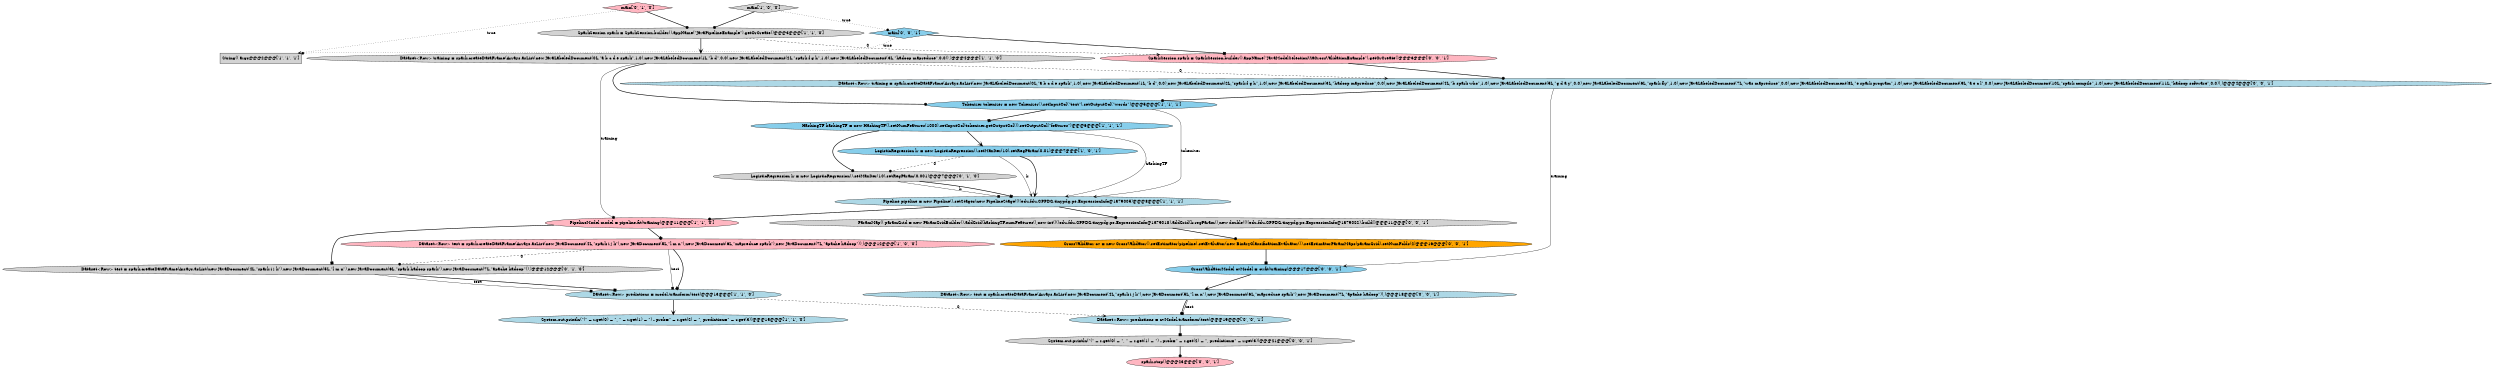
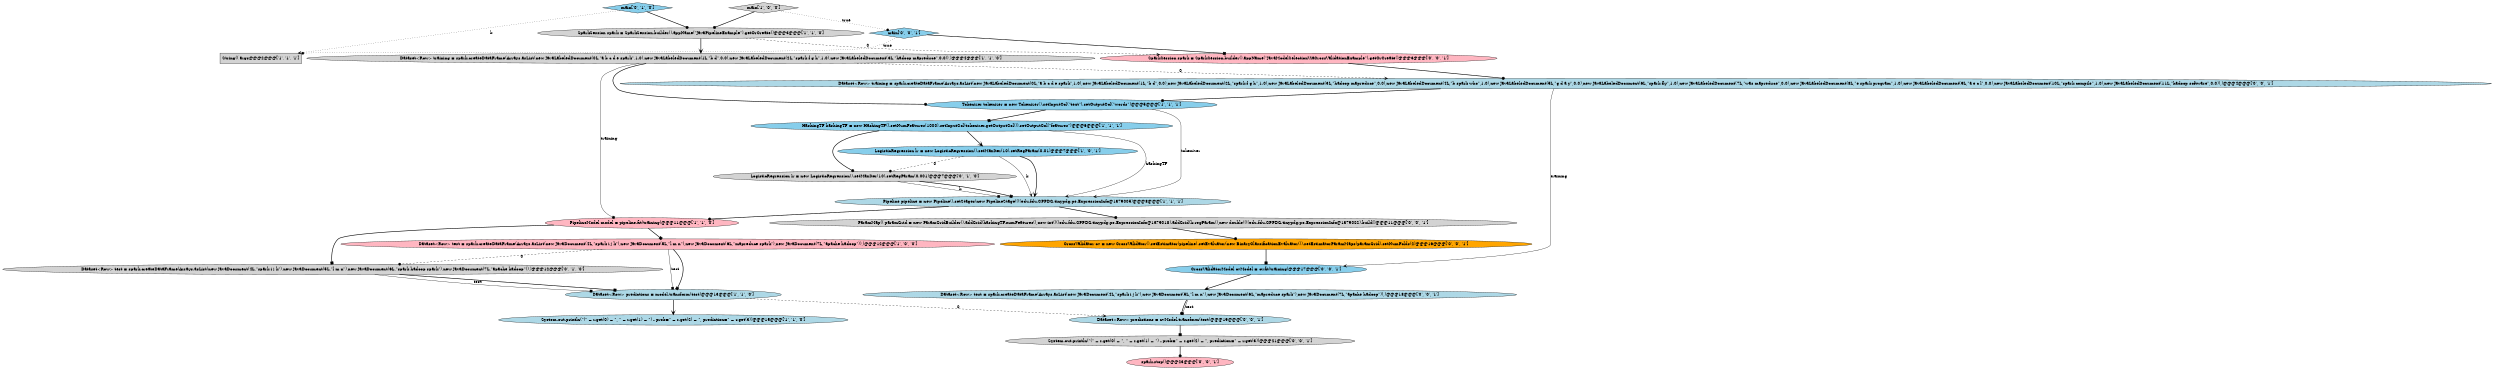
(638, 8) -> (638, 8)
(491, 33) -> (491, 33)
